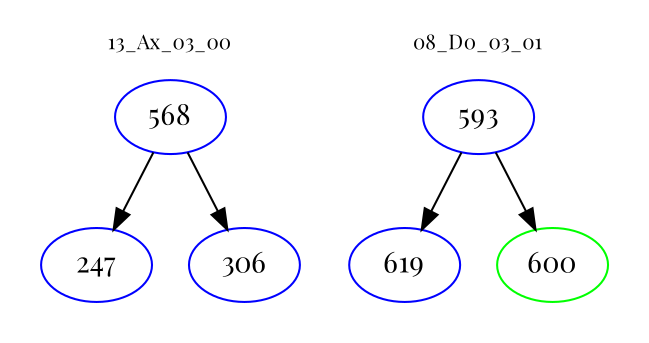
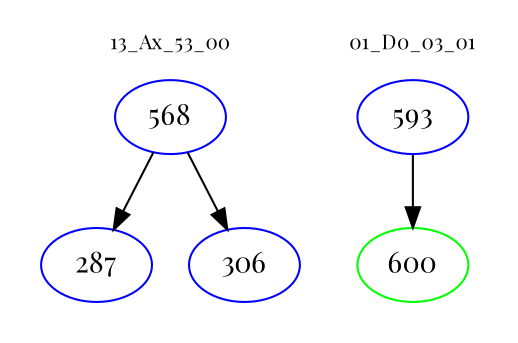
(170, 44) -> (170, 44)
(479, 44) -> (413, 44)
(97, 265) -> (97, 265)
(405, 265) -> none
